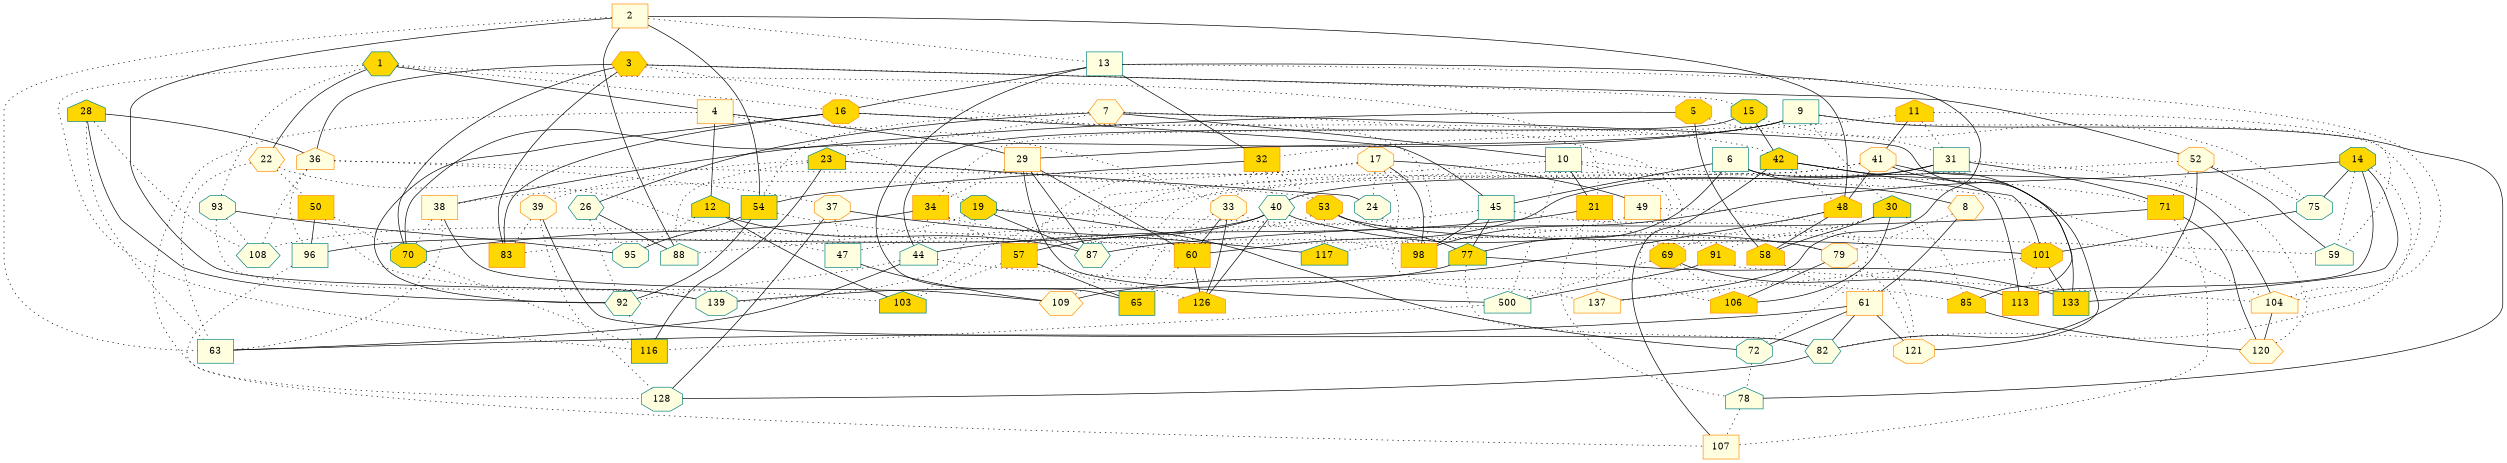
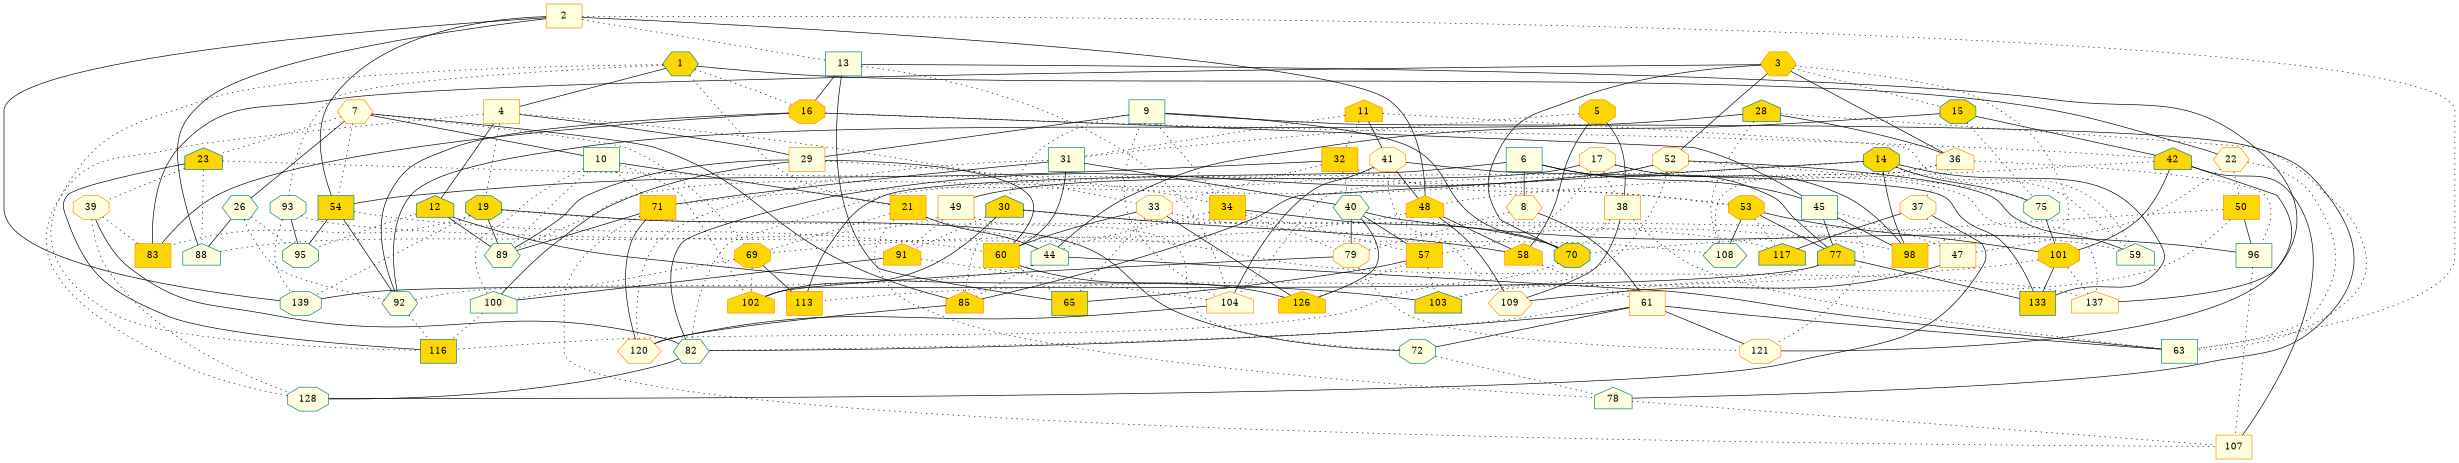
(1180, 110) -> none
(1372, 208) -> none
(584, 229) -> (1736, 232)
(843, 255) -> (1958, 255)
(1092, 255) -> (502, 255)
(2229, 285) -> (1281, 203)
(1508, 303) -> (494, 303)
(1734, 303) -> (751, 303)
